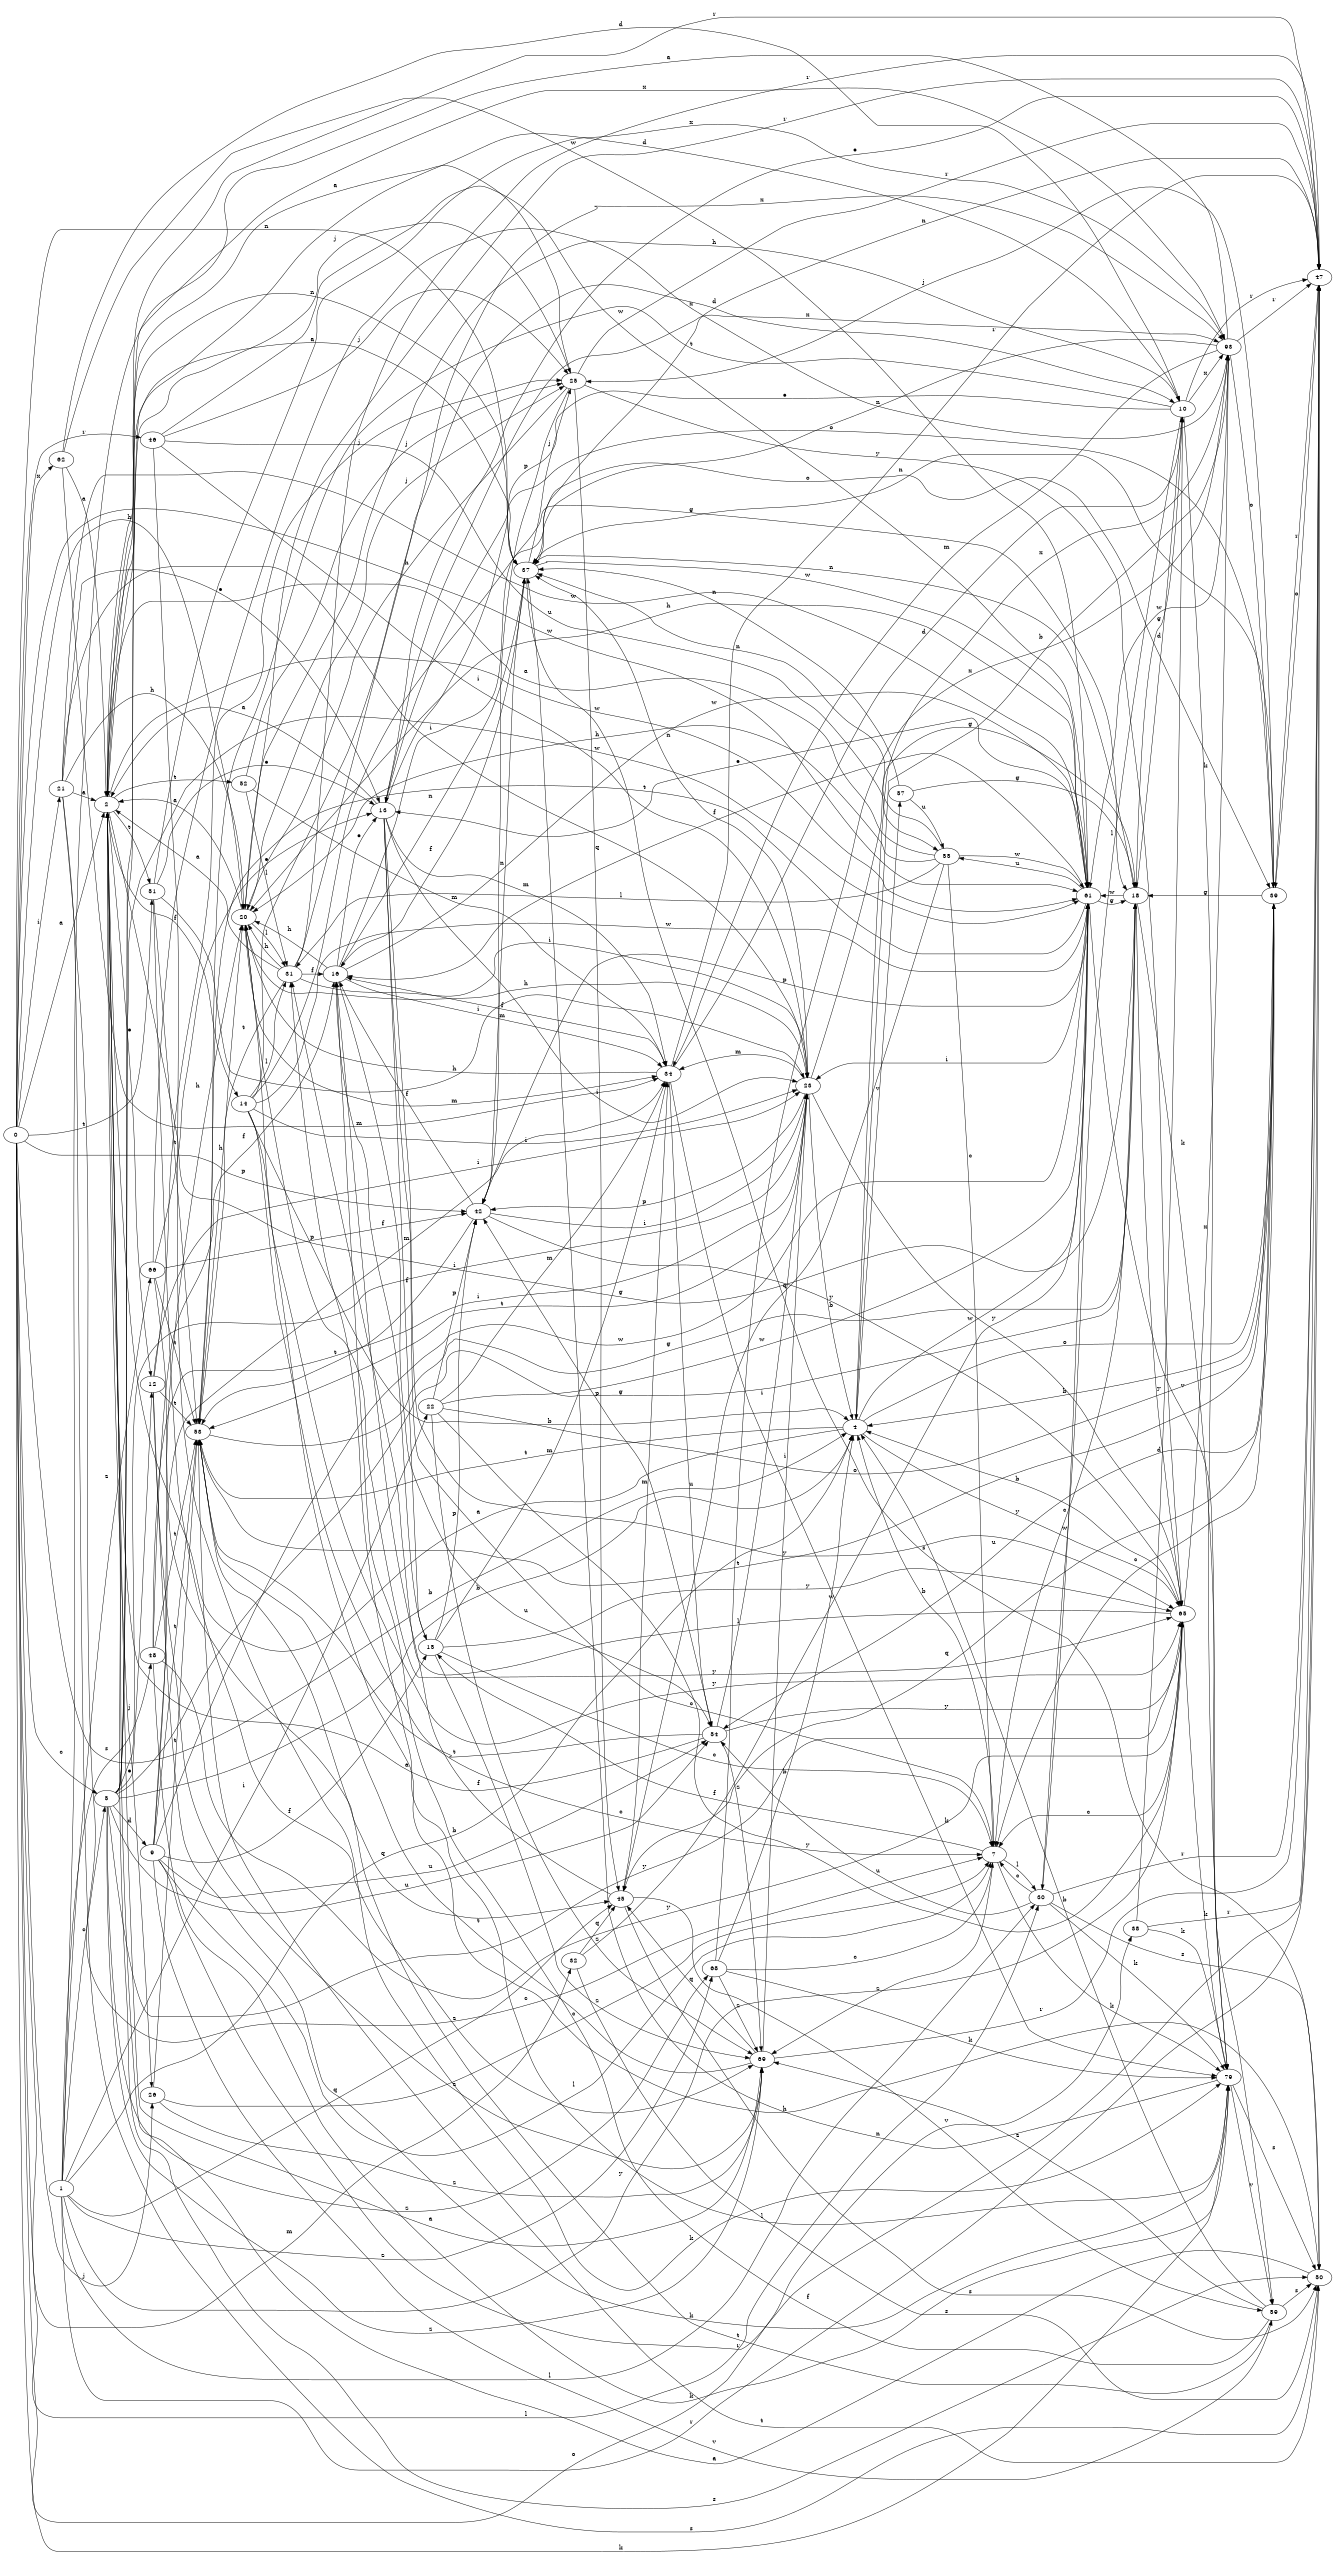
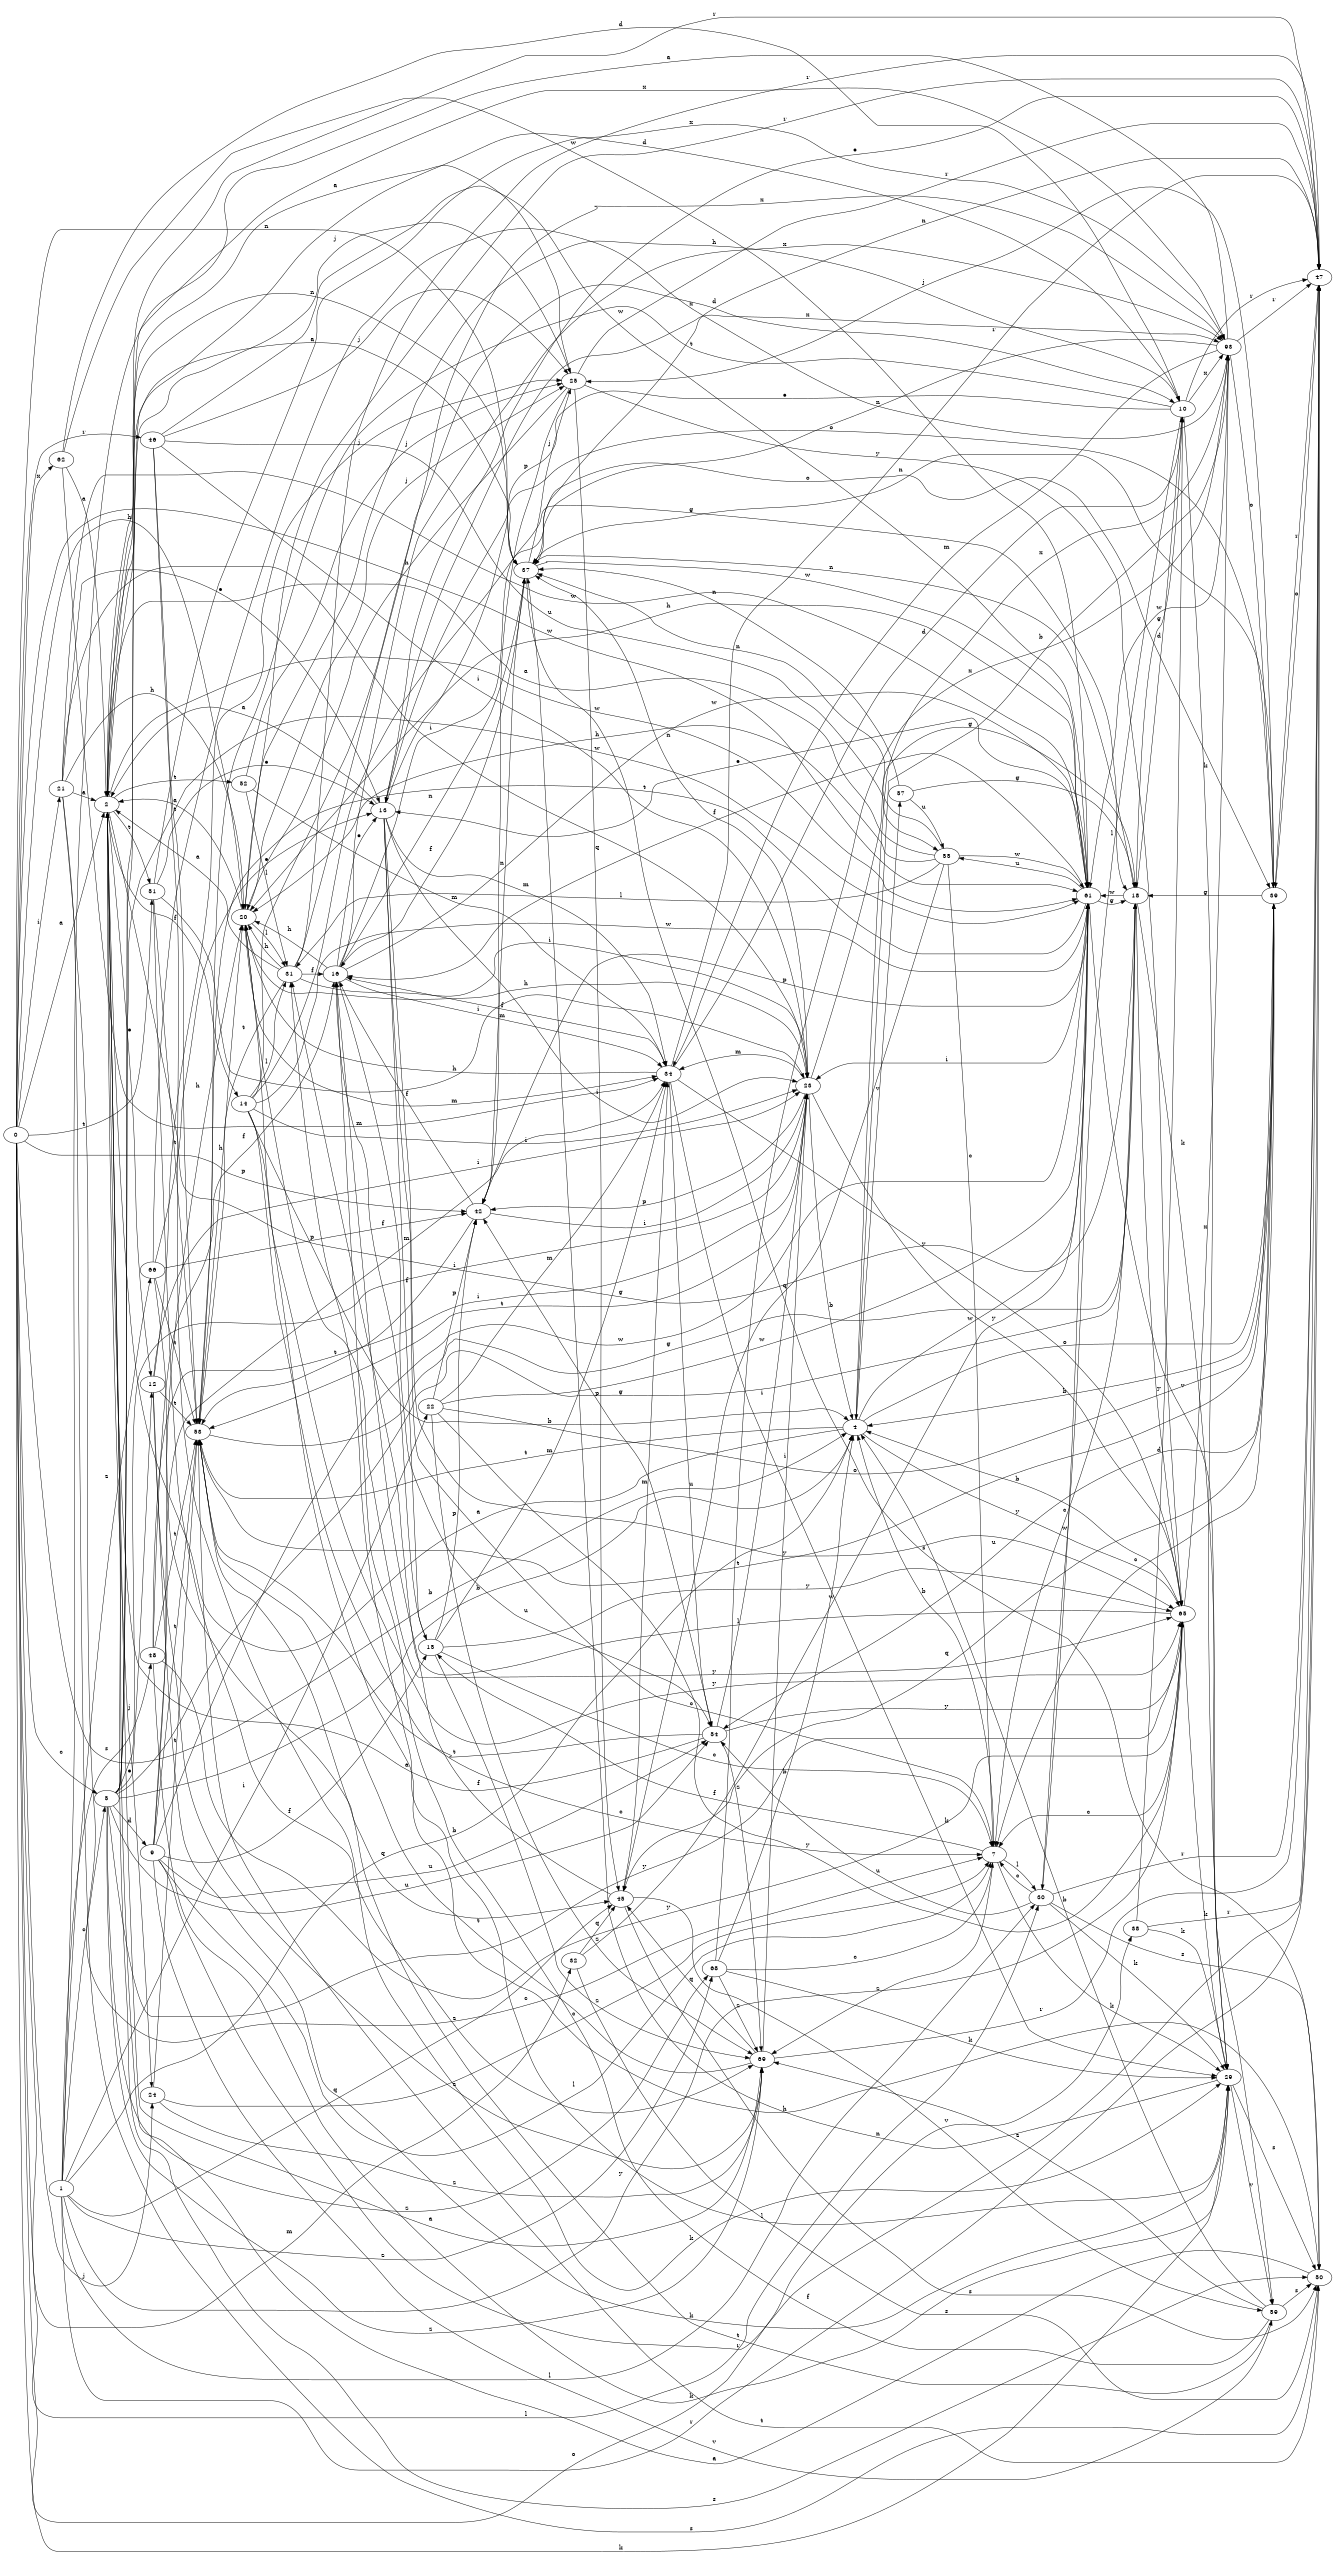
none -> (541, 358)
none -> (181, 909)
(882, 1328) -> (988, 1293)
(1229, 2077) -> (1229, 2077)
(153, 2095) -> (153, 2095)
